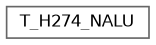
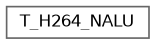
(78, 22) -> (78, 22)
